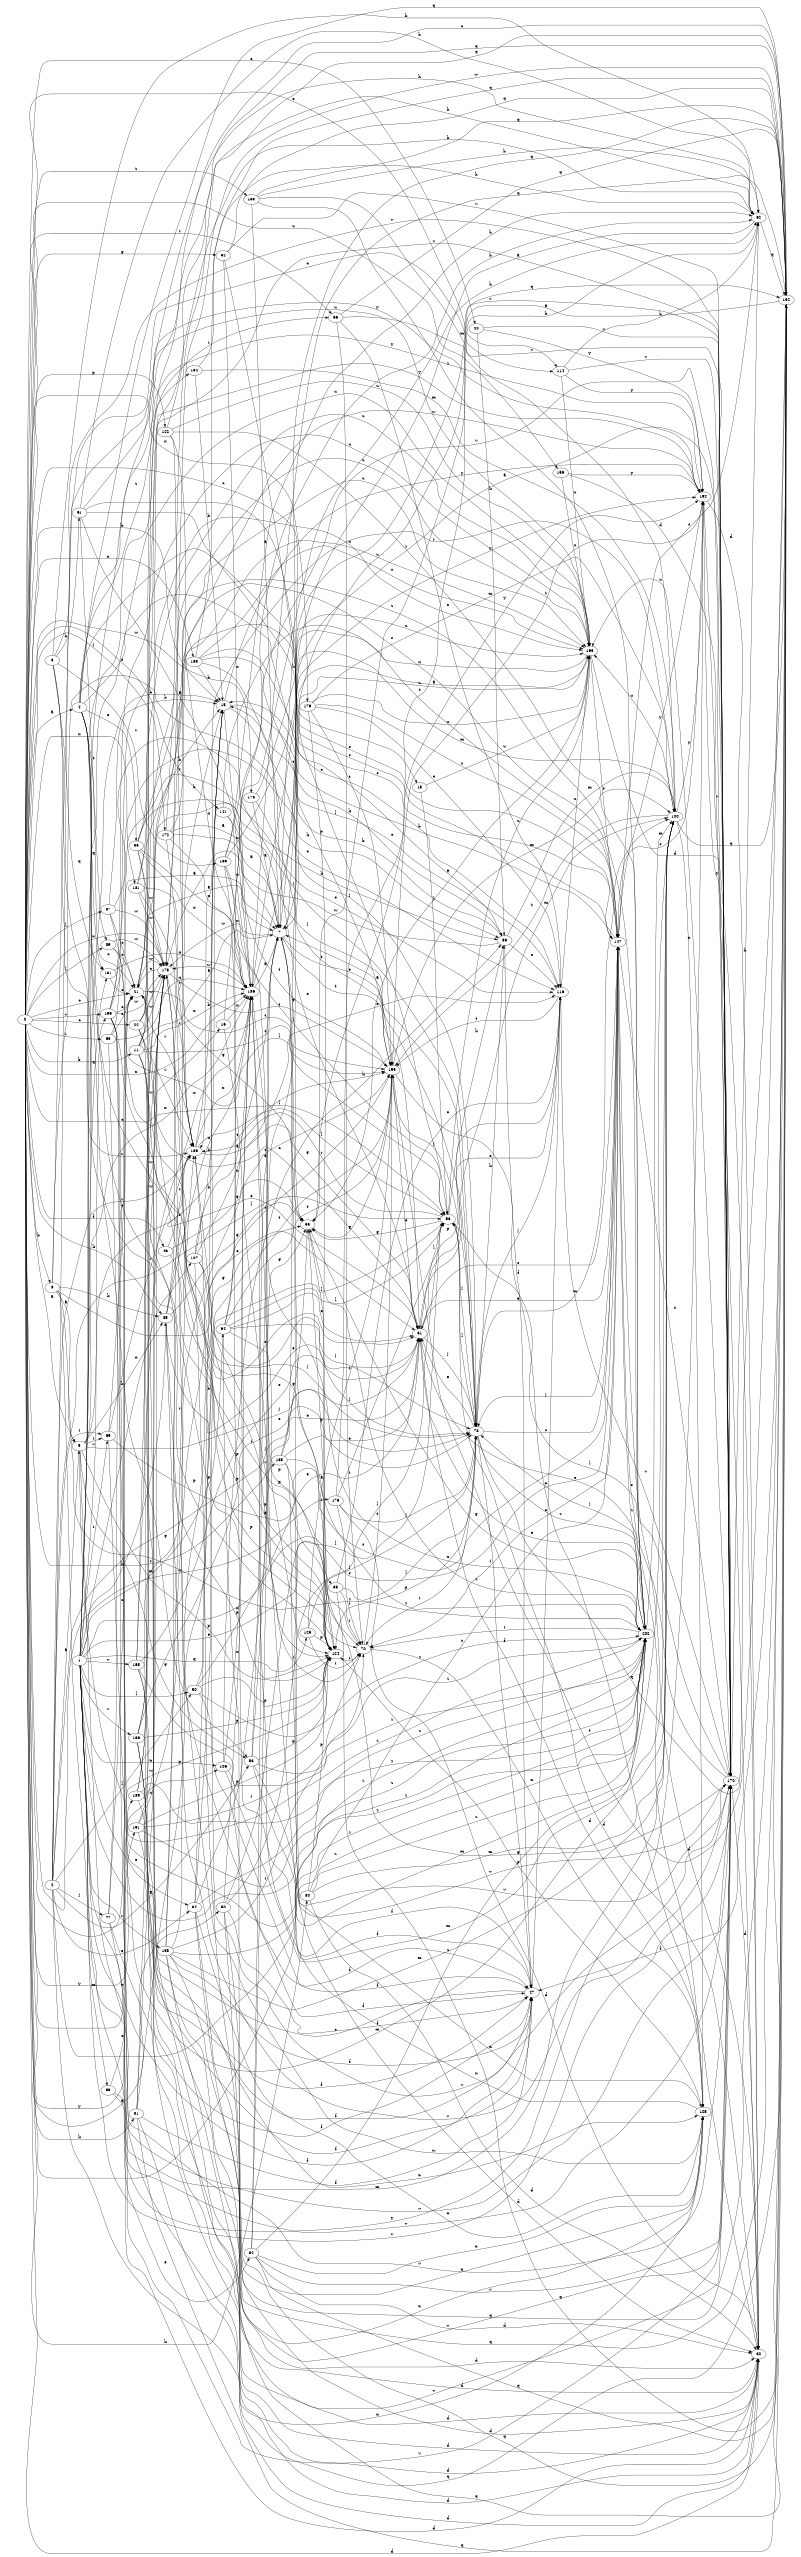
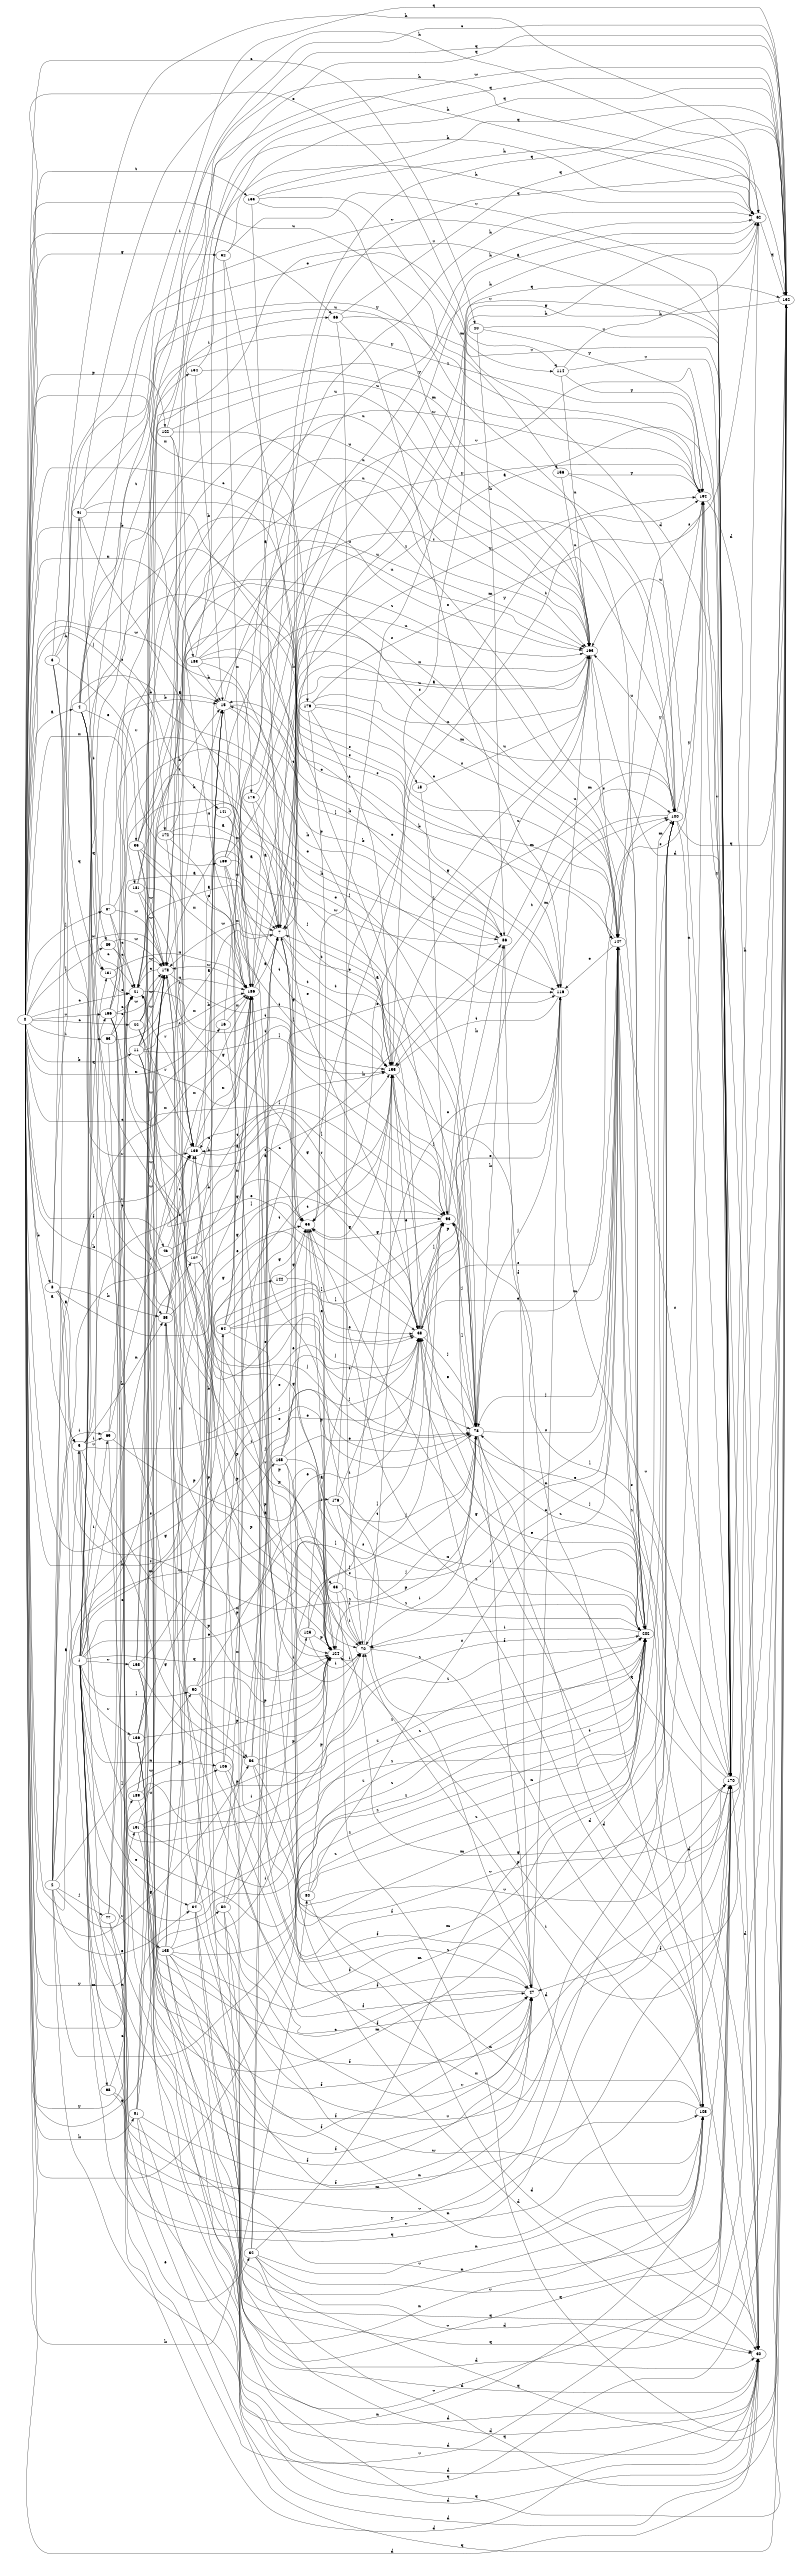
(533, 964) -> (590, 966)
none -> (279, 1280)
(420, 1334) -> (420, 1334)
(190, 1438) -> (291, 977)
(649, 1794) -> none
none -> (562, 1952)
(392, 2235) -> (392, 2235)
